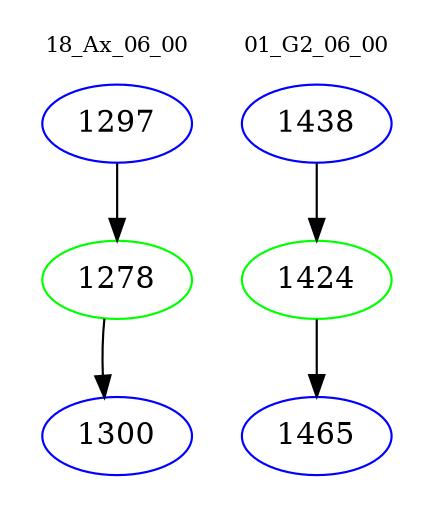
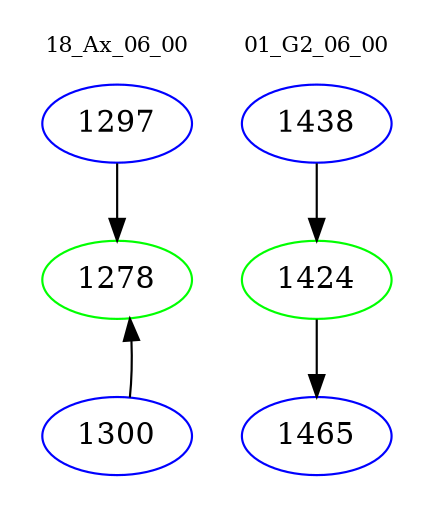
(103, 347) -> (132, 369)
